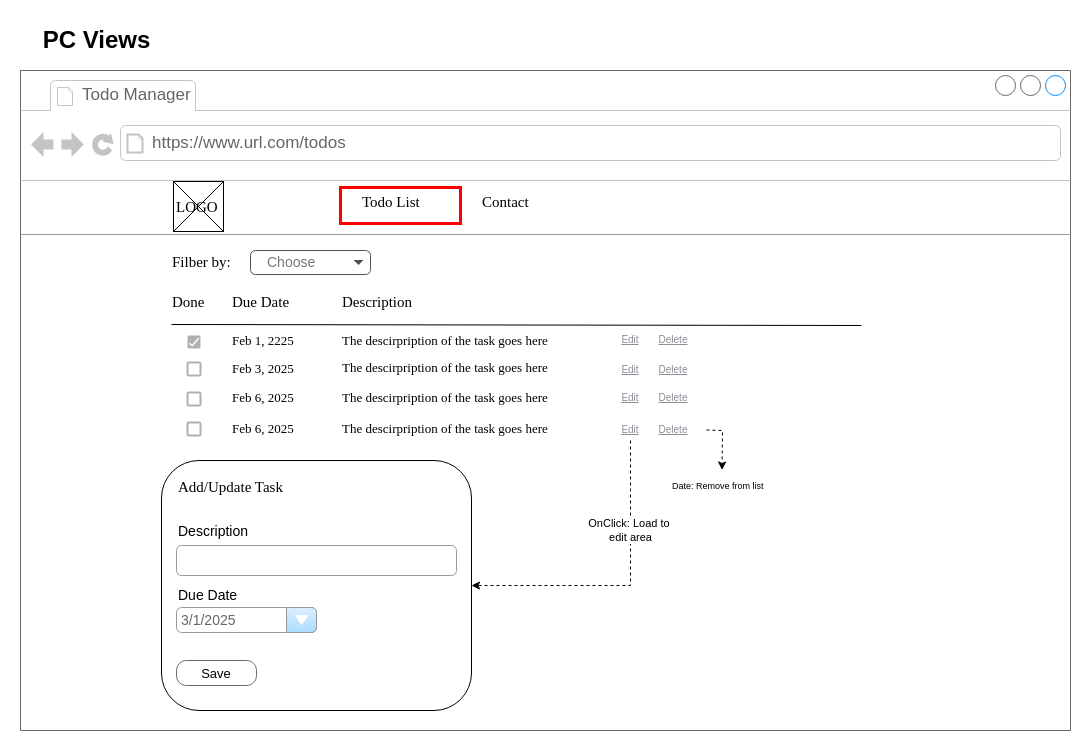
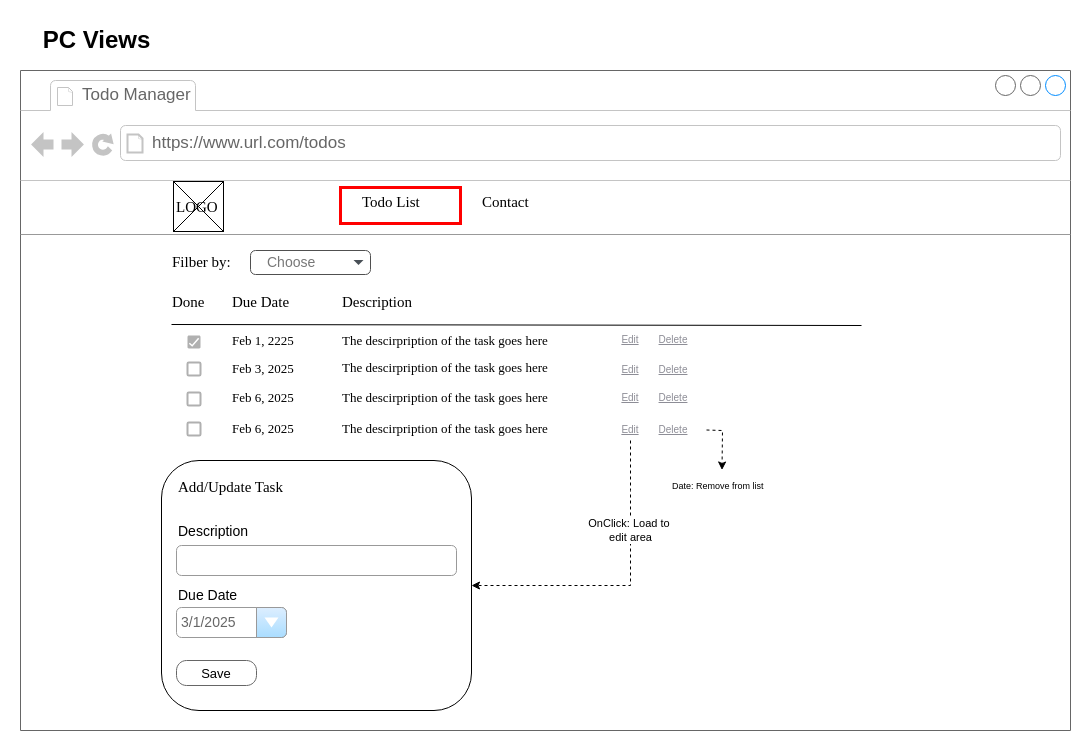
(247, 620) -> (232, 623)
